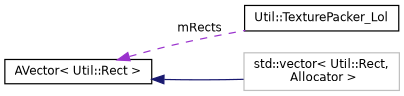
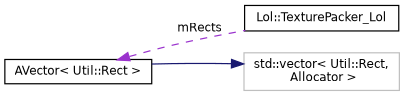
(322, 18) -> (322, 18)
(204, 80) -> (192, 63)
